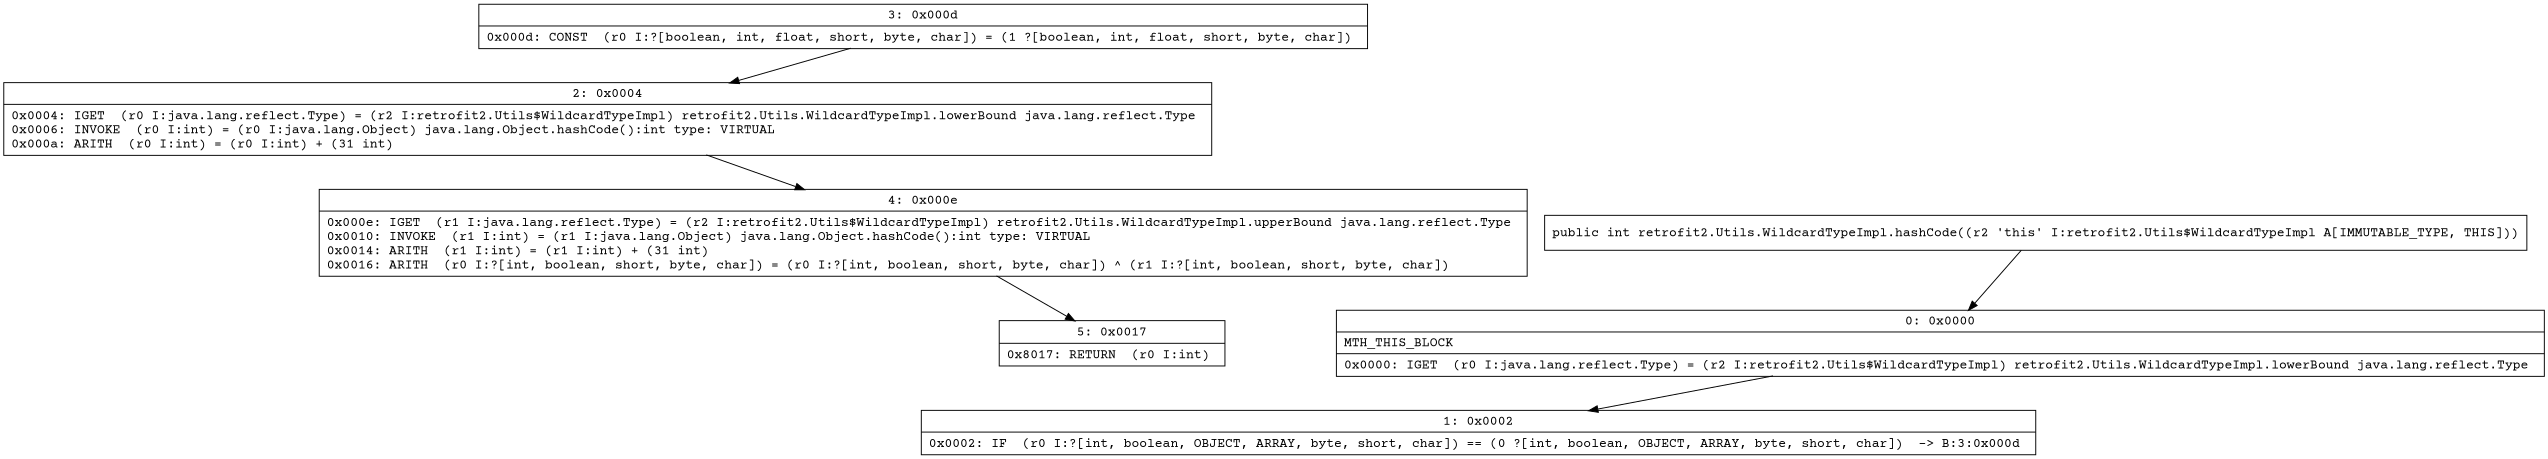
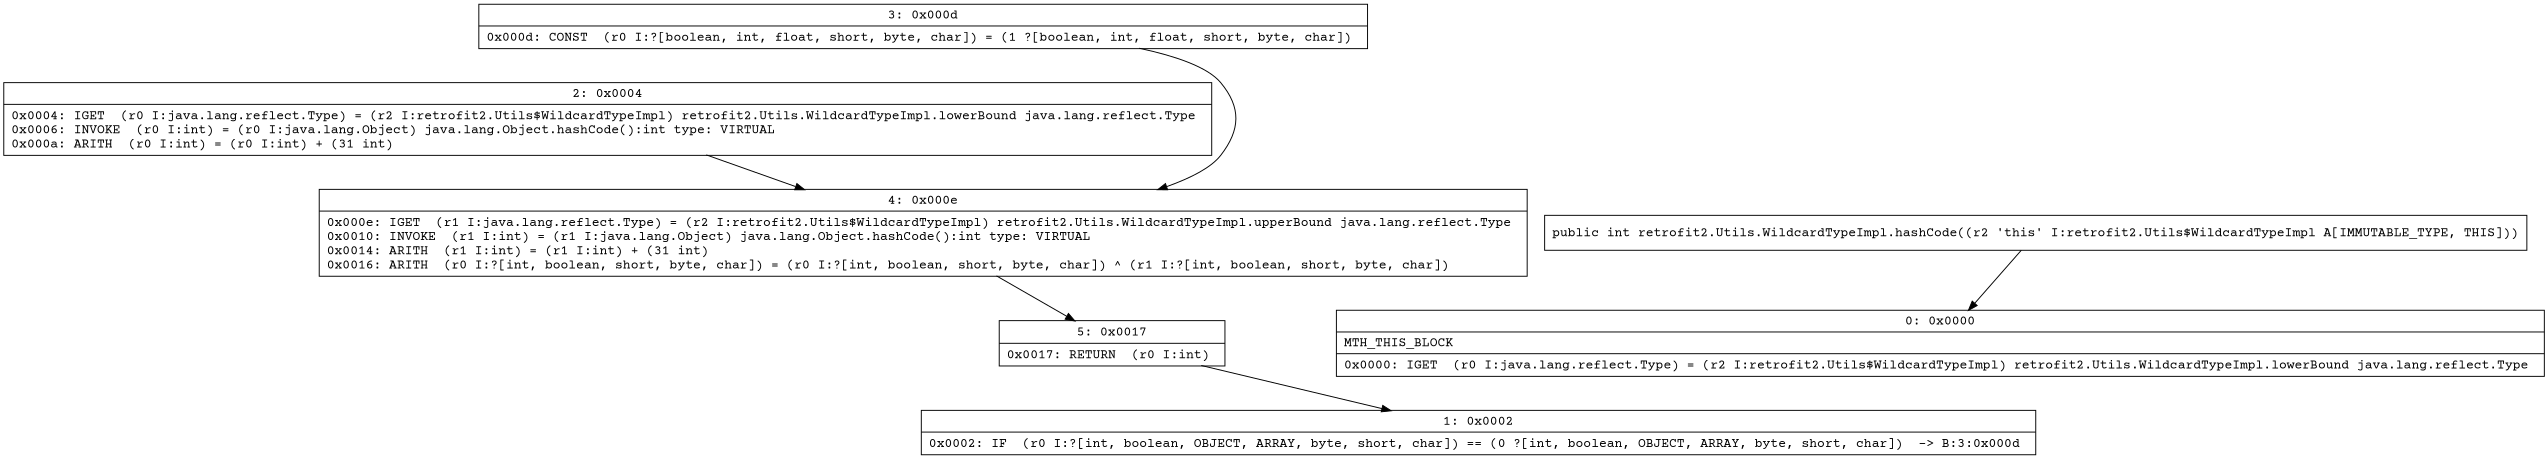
(795, 64) -> (1234, 106)
(1112, 354) -> (1112, 354)
(1686, 392) -> (1292, 387)
